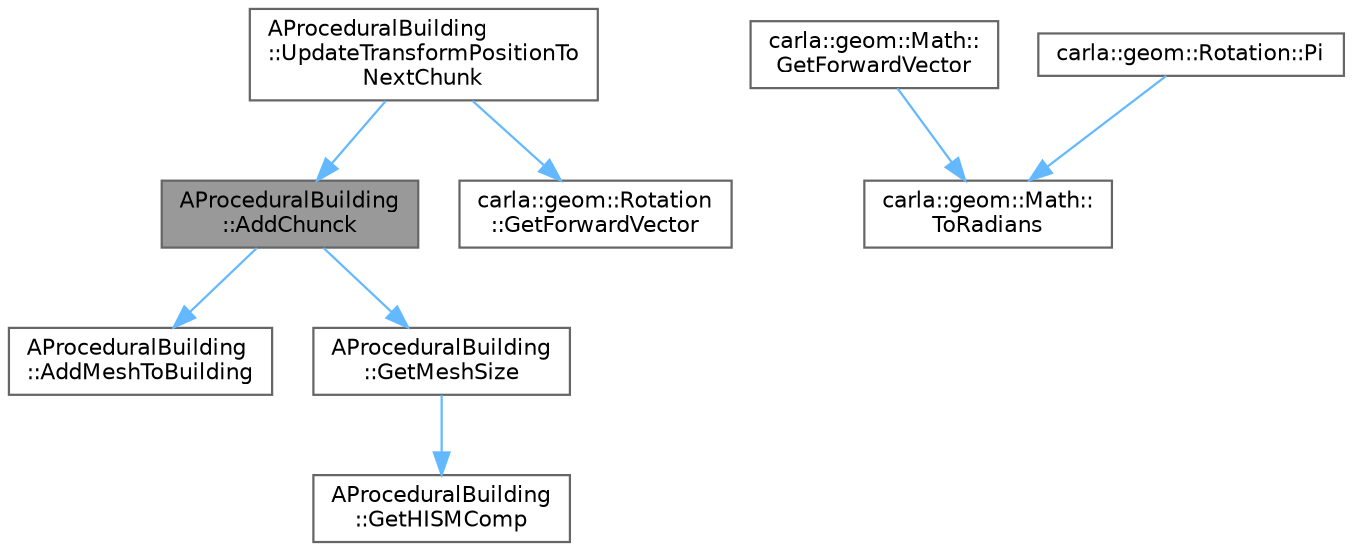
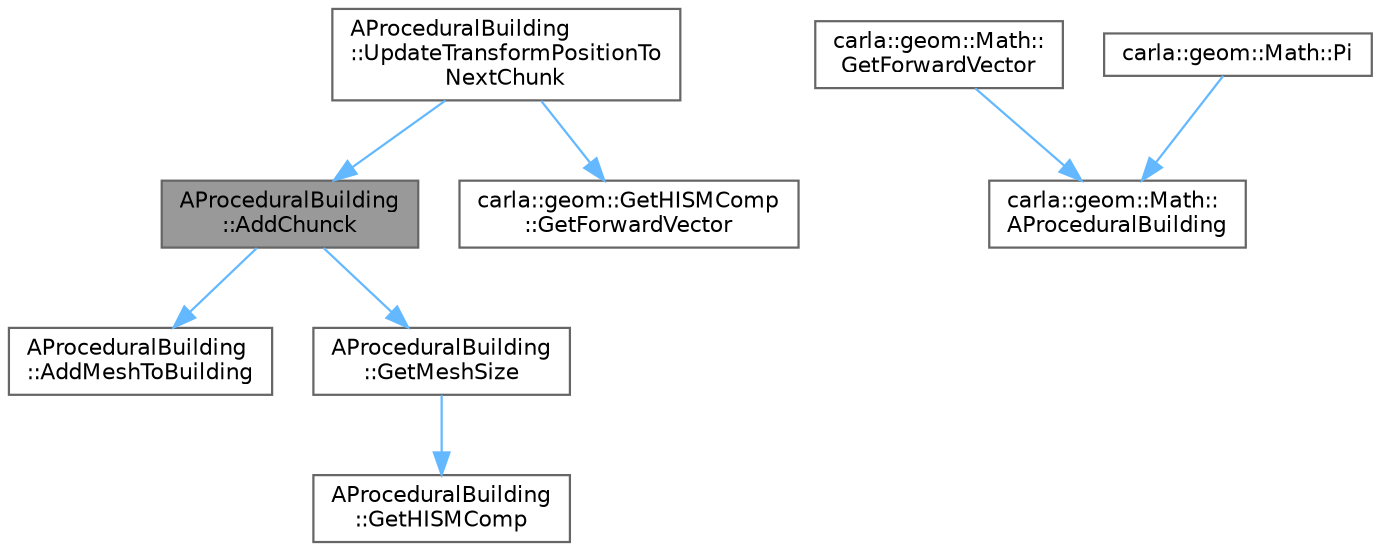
(1191, 55) -> (1238, 55)
(596, 214) -> (629, 214)
(988, 214) -> (1118, 214)
